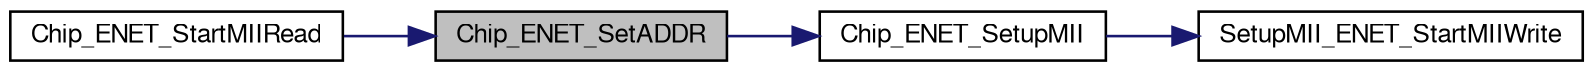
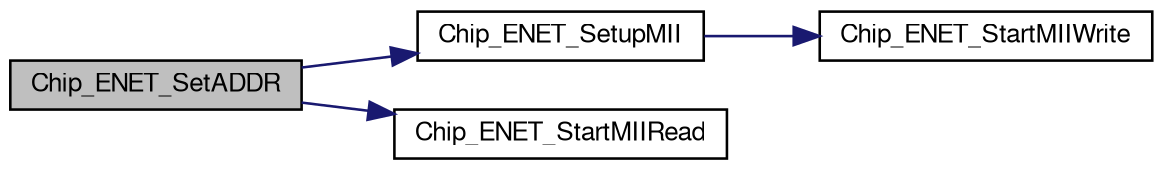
(376, 36) -> (335, 107)
(1391, 36) -> (986, 36)
